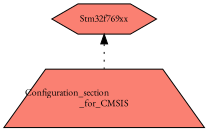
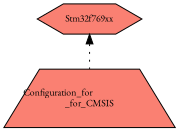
(104, 98) -> (90, 98)
